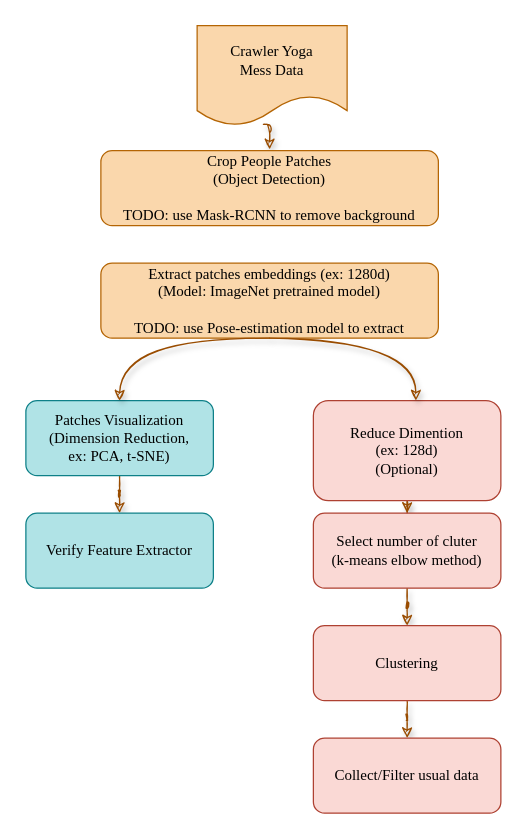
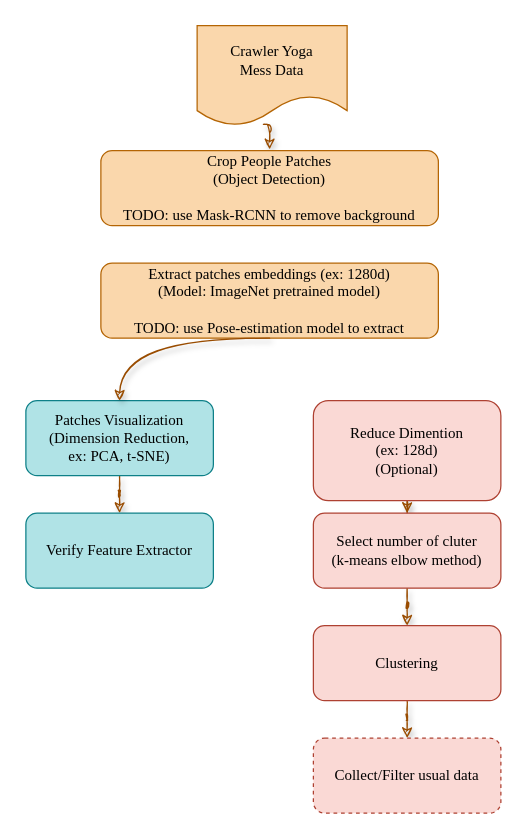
(362, 347) -> none
(407, 776) -> (407, 776)
